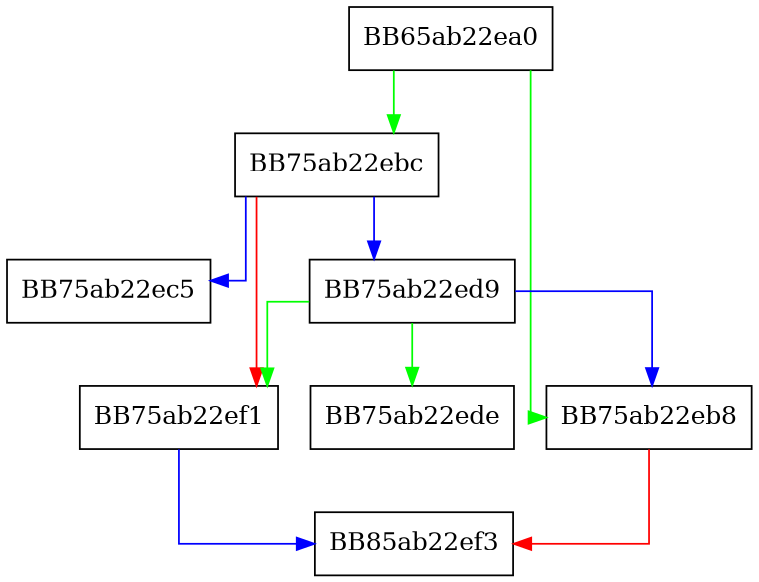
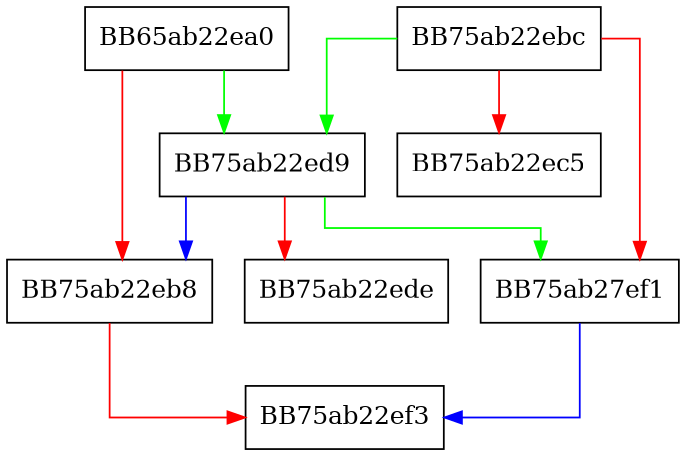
(394, 93) -> (224, 93)
(374, 219) -> (327, 42)
(531, 245) -> (122, 156)
(246, 247) -> (499, 93)
(412, 345) -> (285, 219)
(179, 417) -> (580, 291)
(414, 544) -> (345, 417)
